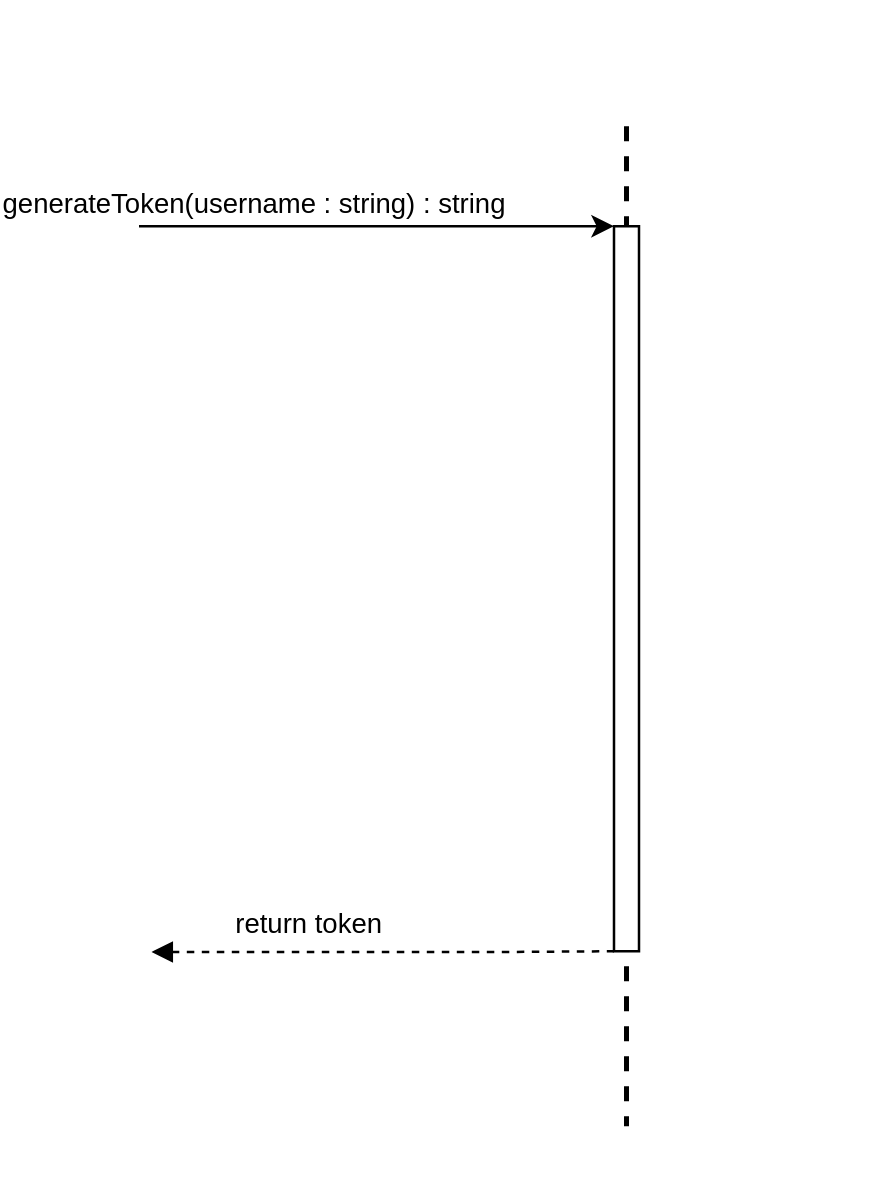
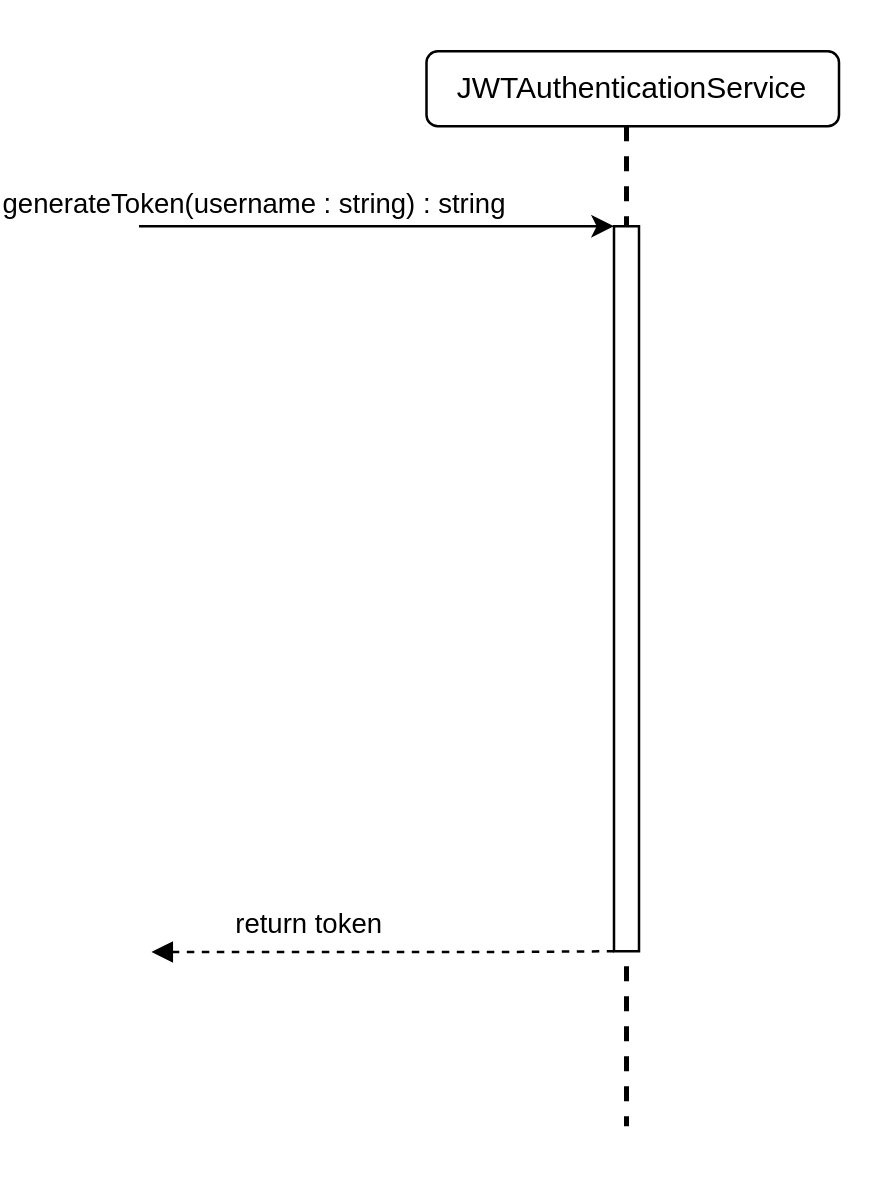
none -> (633, 89)
